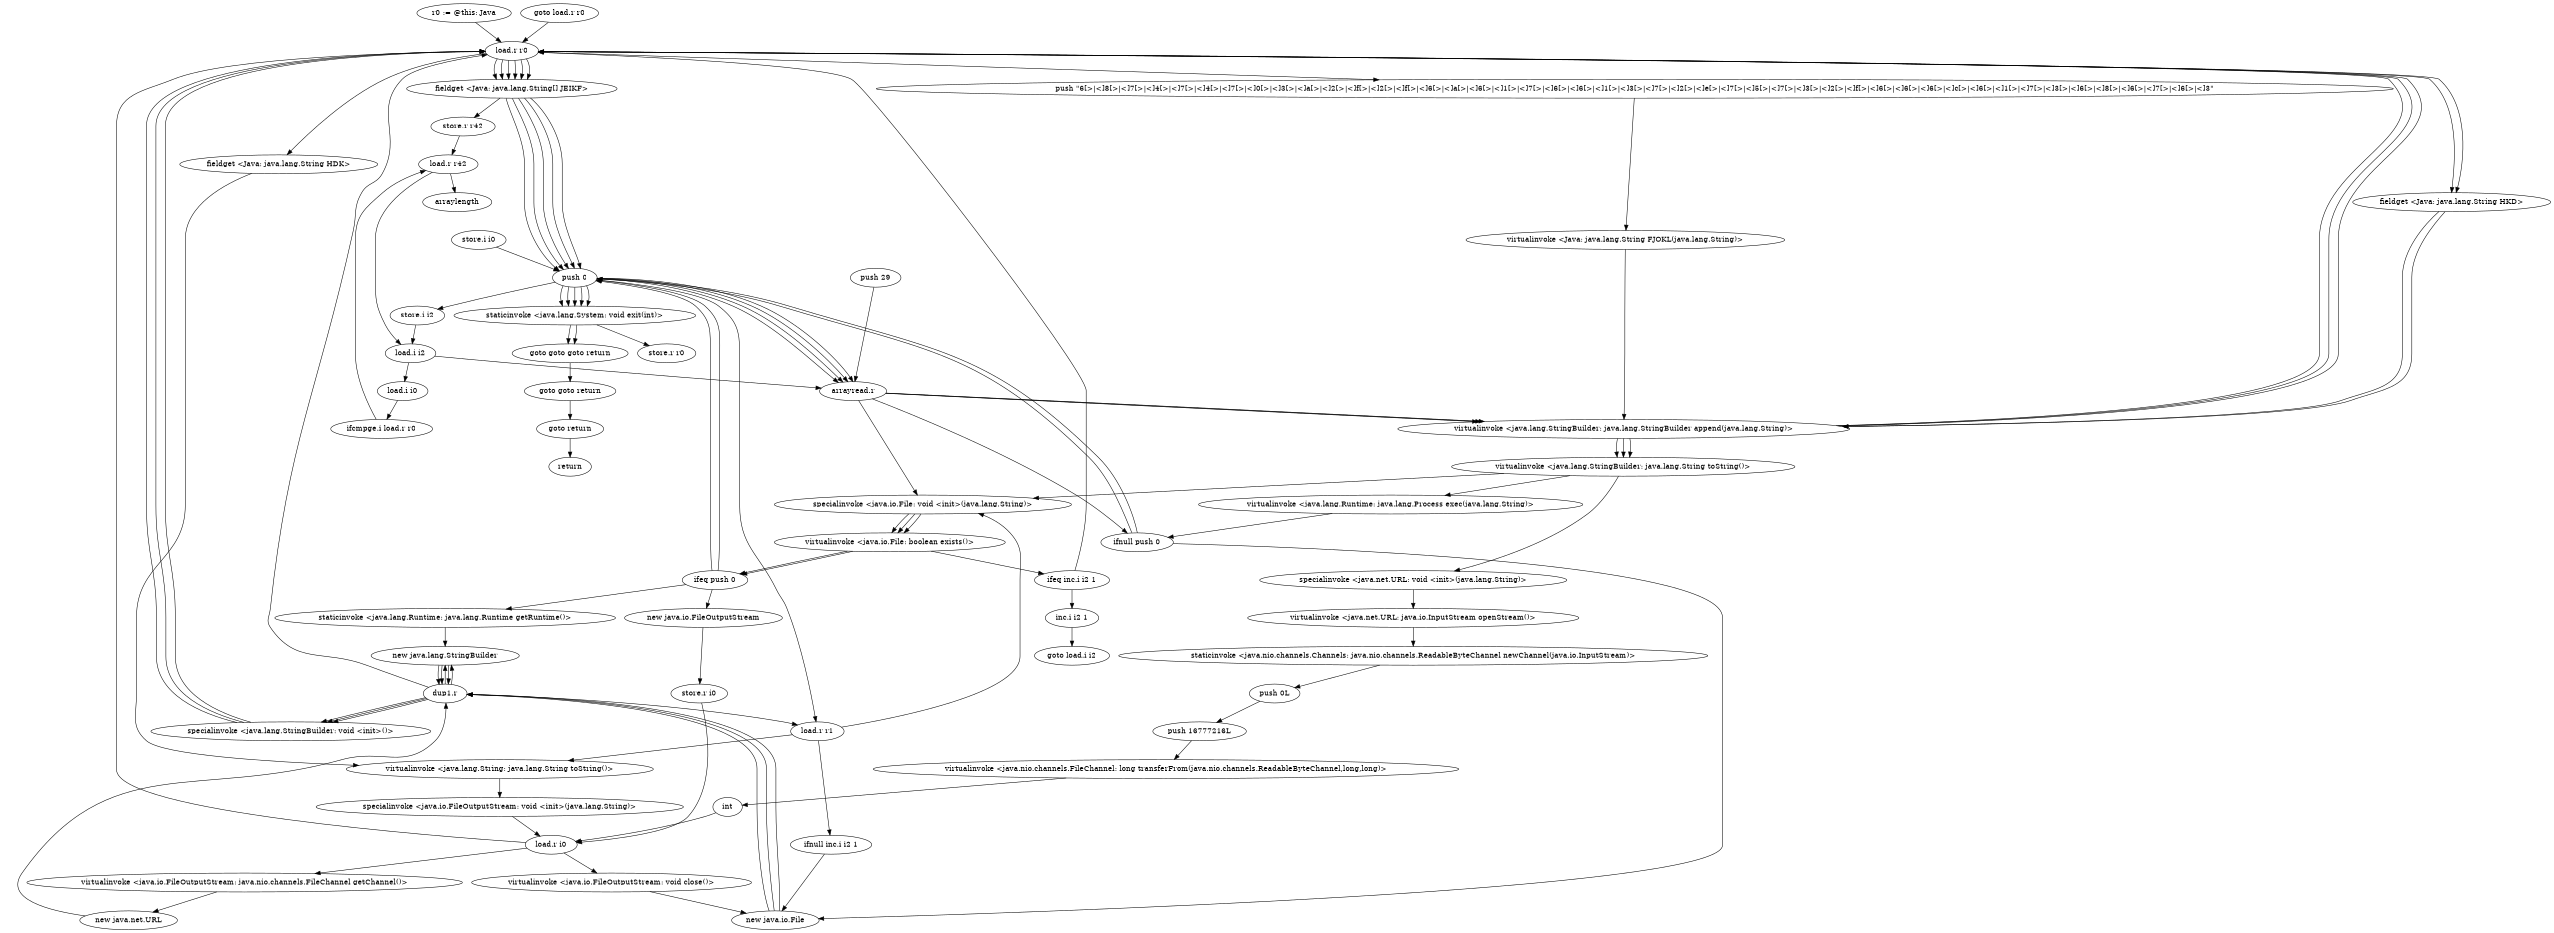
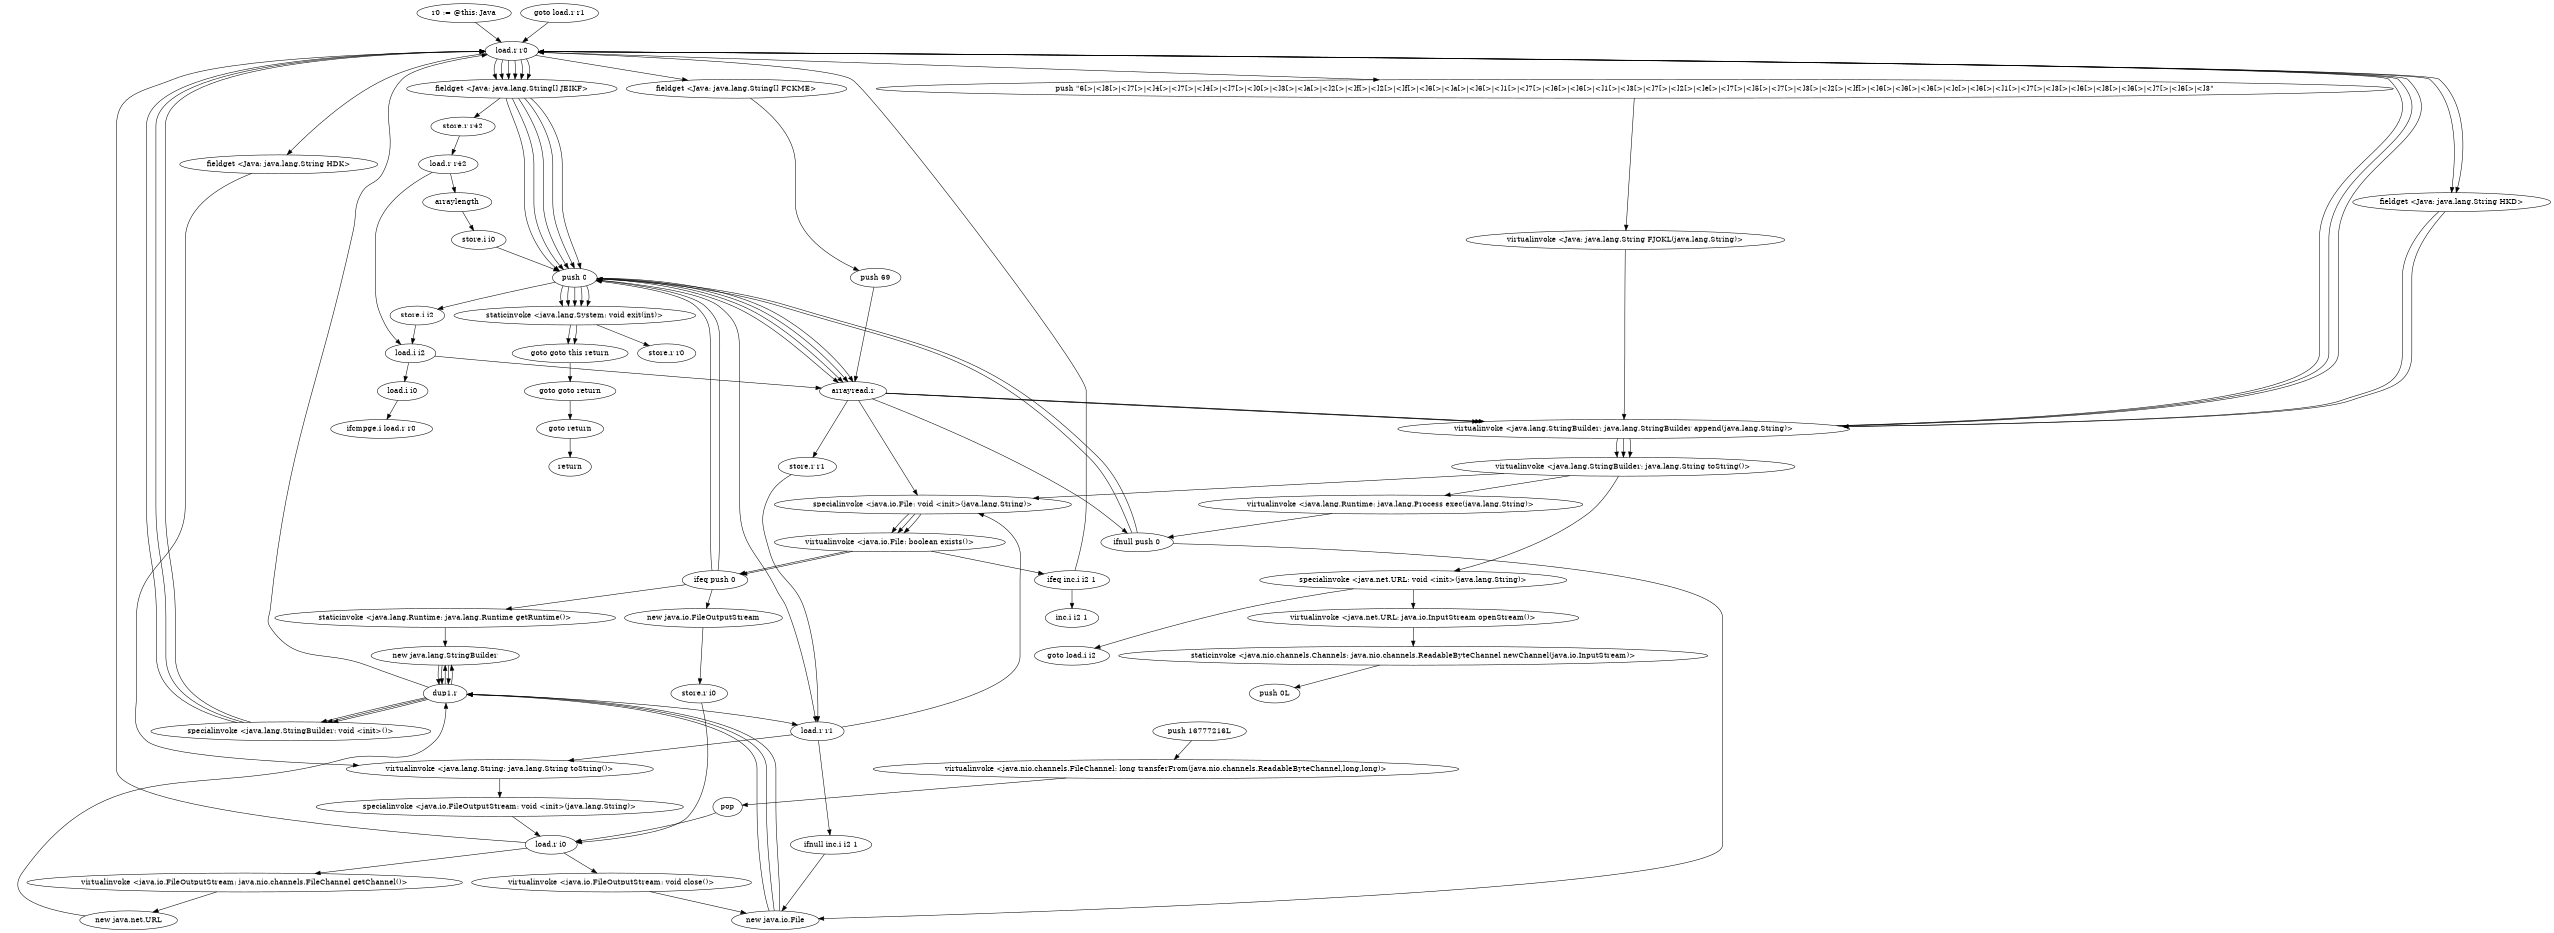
(560, 13) -> (560, 13)
none -> (737, 89)
none -> (467, 219)
(876, 278) -> (876, 278)
(355, 281) -> none
(570, 353) -> (570, 353)
none -> (807, 467)
(1072, 634) -> (1226, 612)
(1241, 711) -> none
(728, 807) -> (728, 807)
